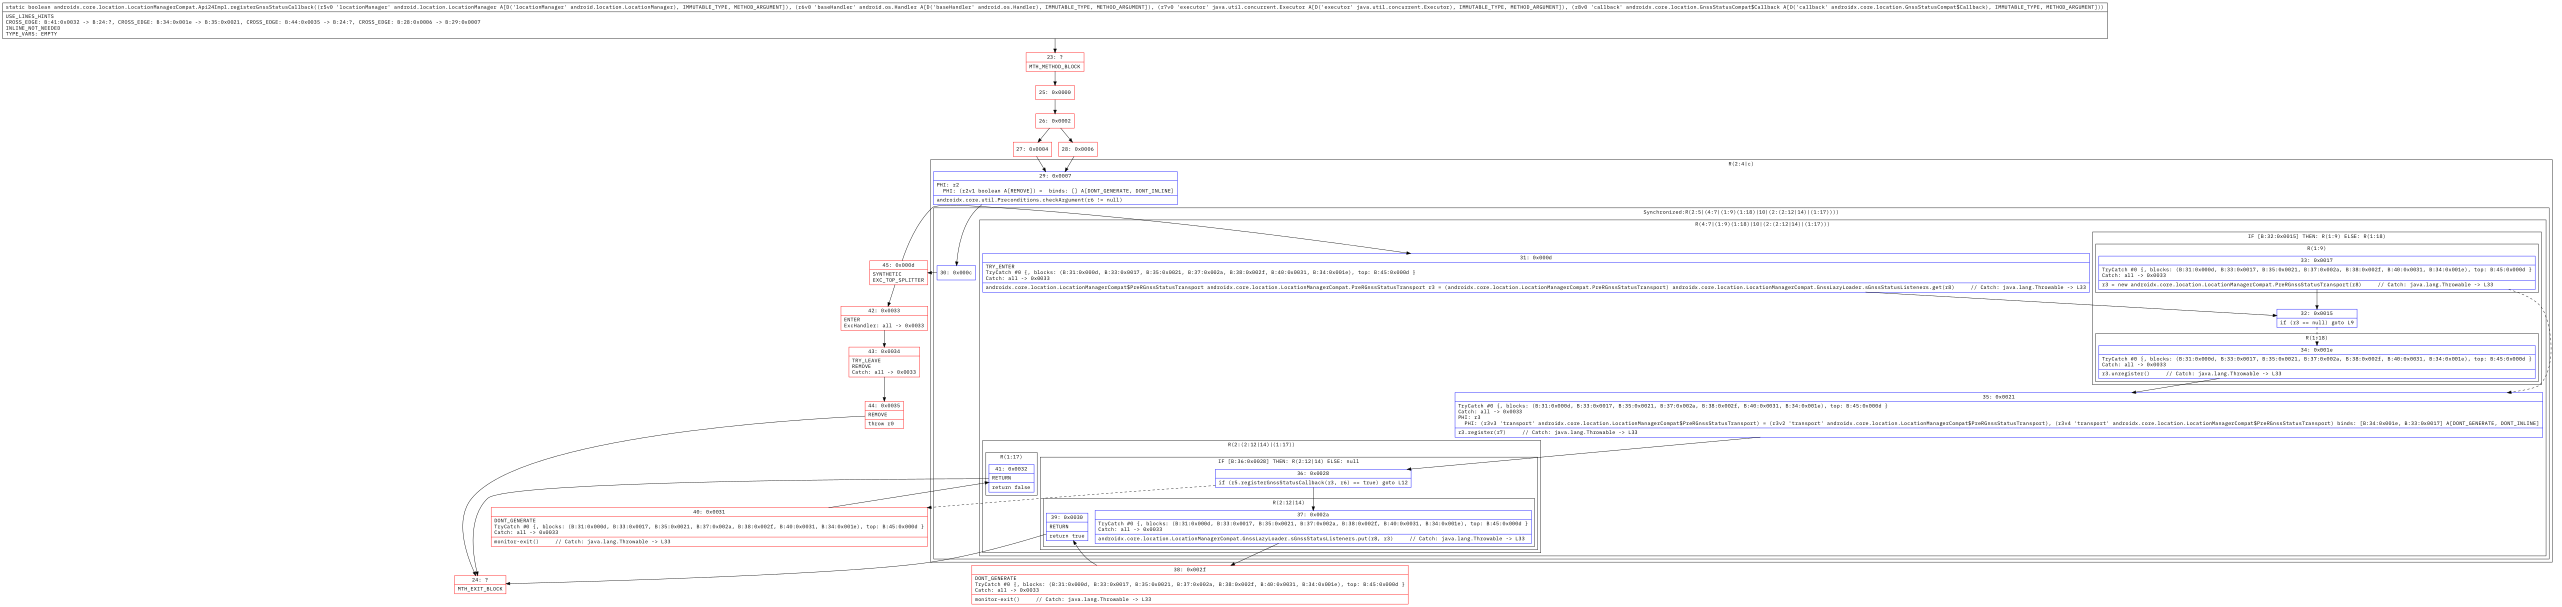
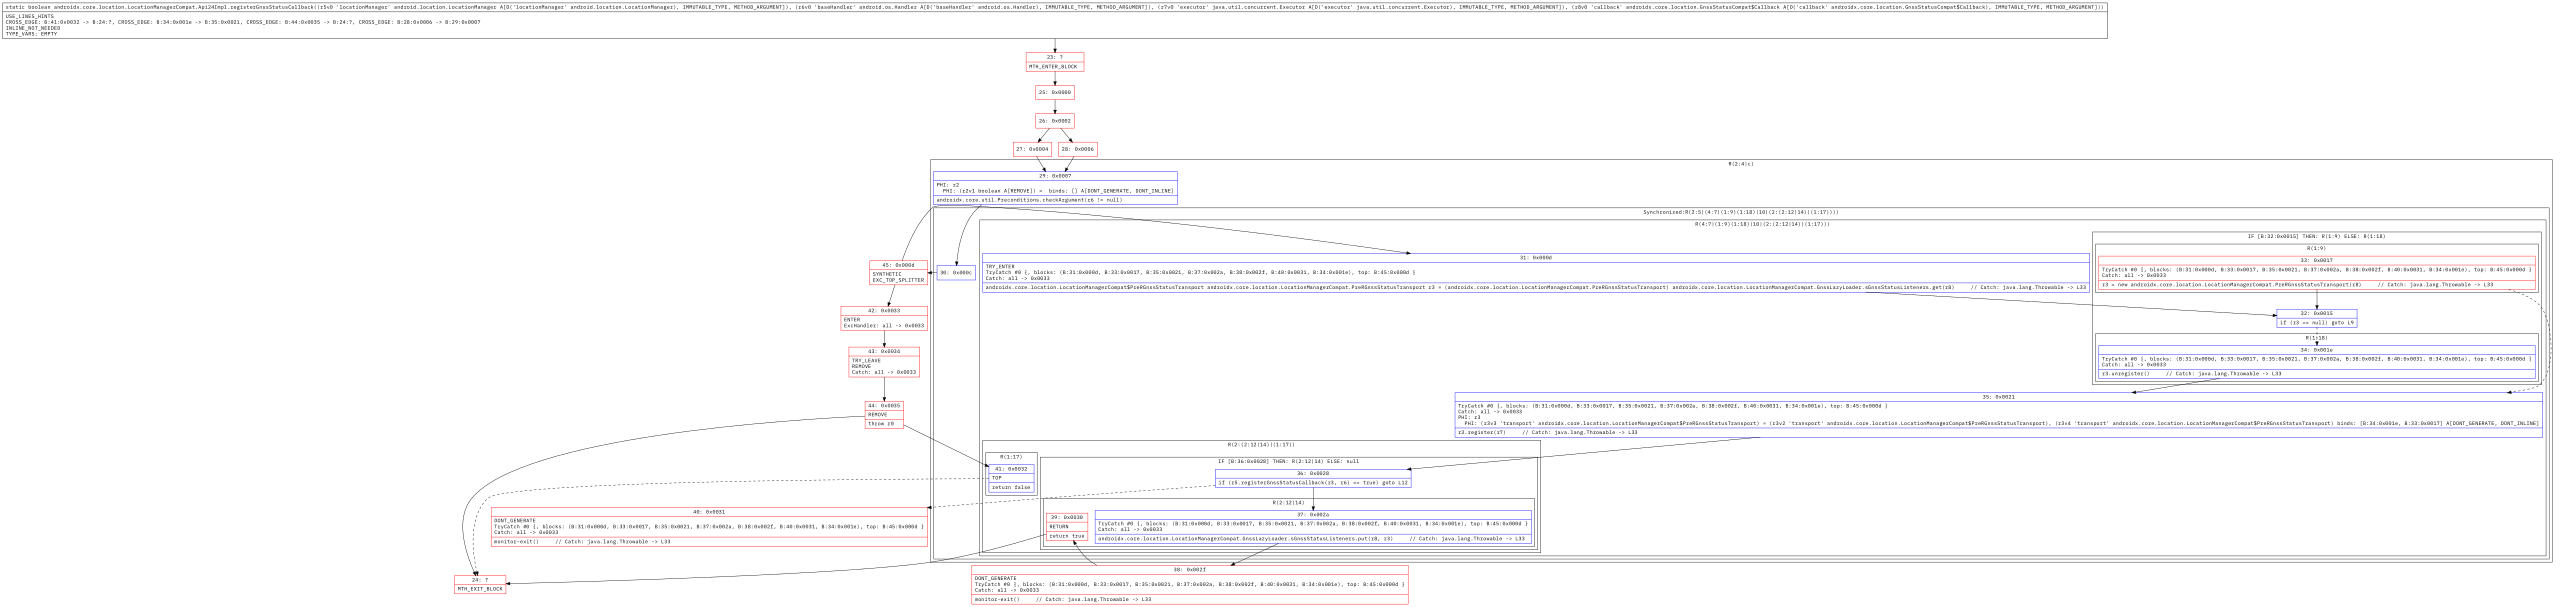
(1055, 66) -> (1053, 66)
(2317, 273) -> (2317, 273)
(1002, 478) -> (997, 478)
(699, 482) -> (699, 482)
(907, 495) -> (945, 445)
(1067, 527) -> (1067, 527)
